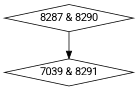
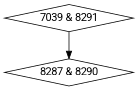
(69, 42) -> (69, 42)
